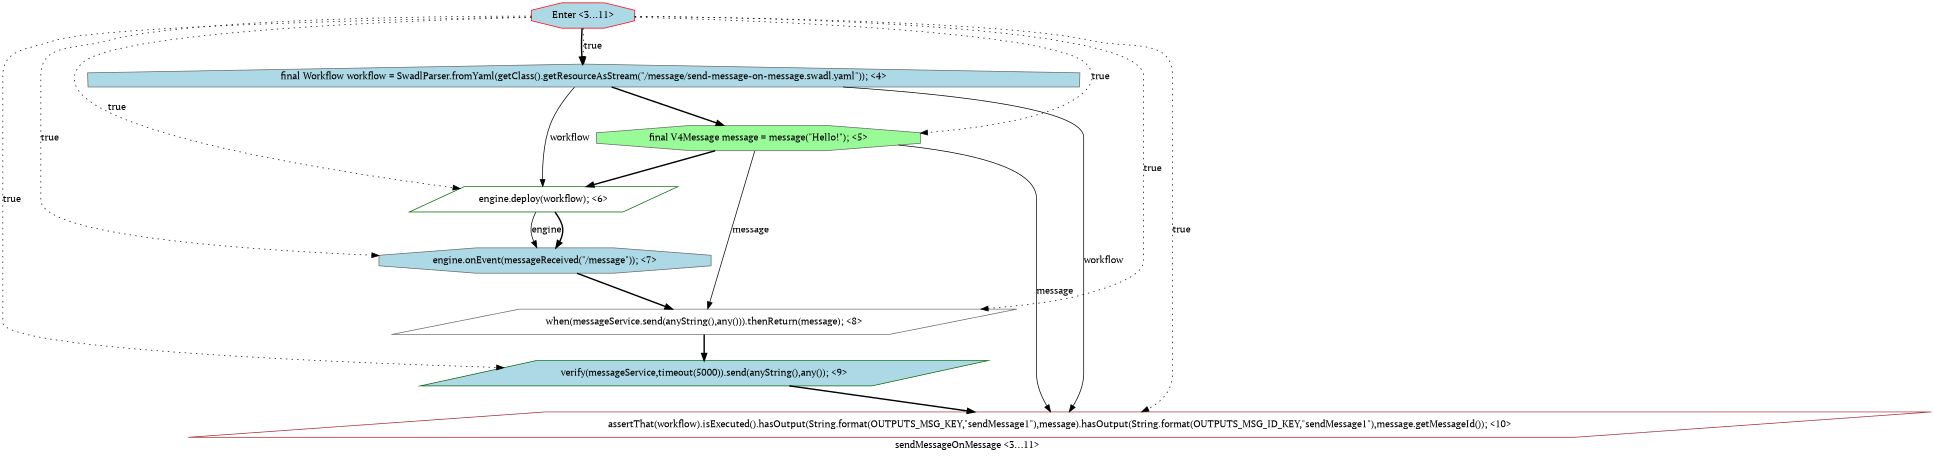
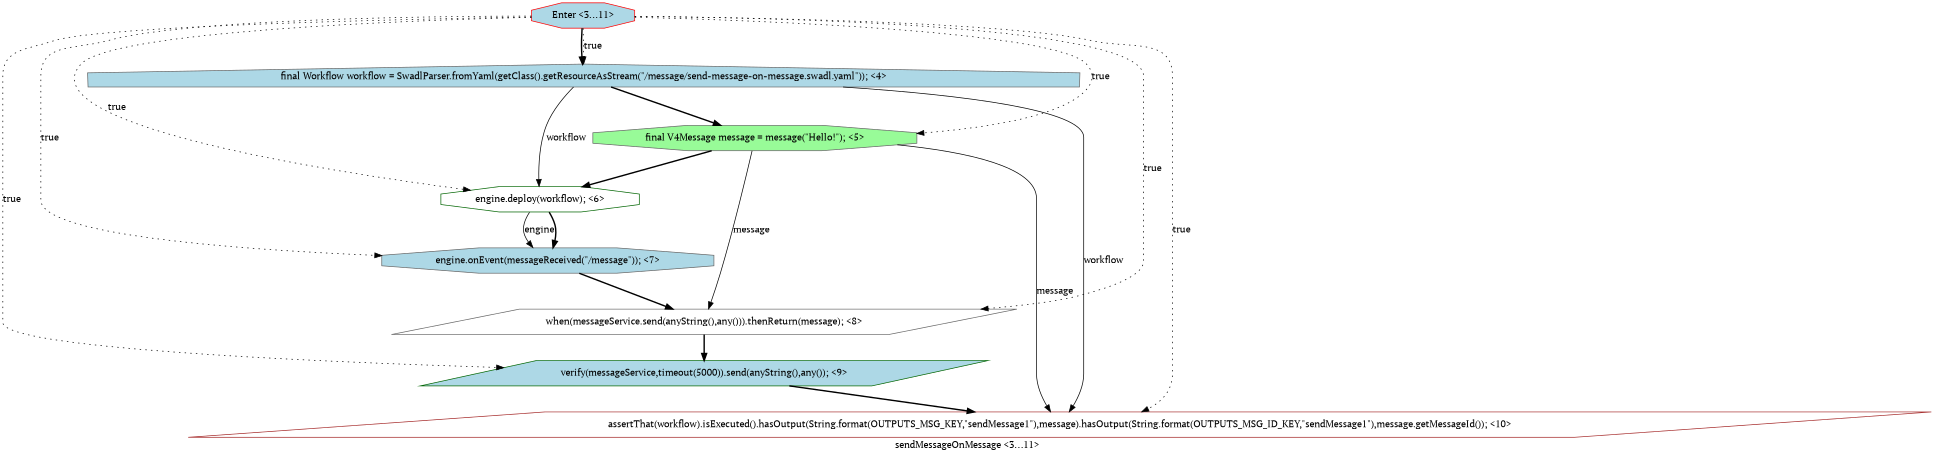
(544, 199) -> (540, 199)
